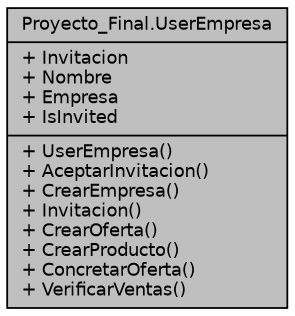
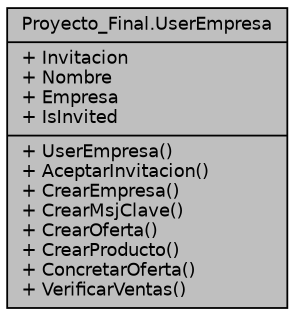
(82, 211) -> (103, 211)
